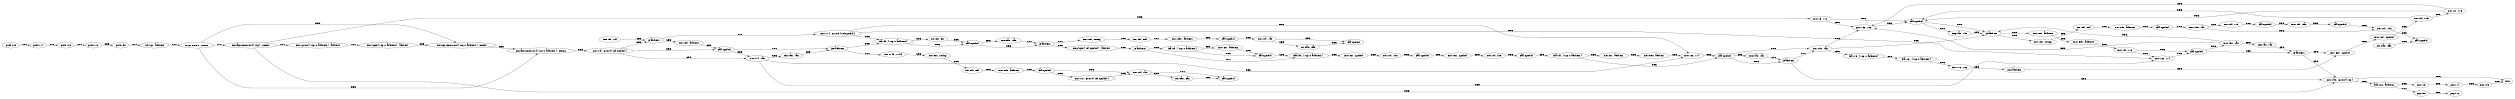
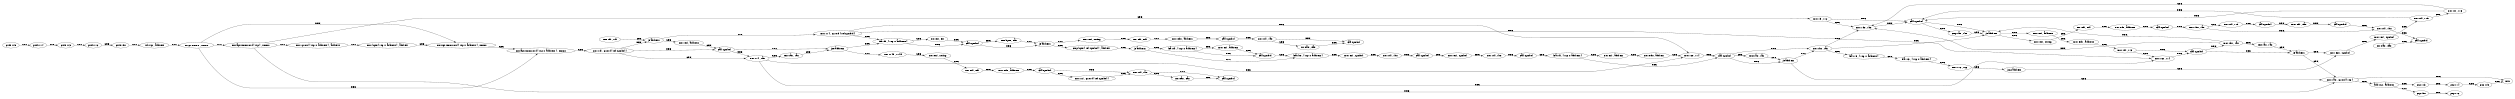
(1140, 17) -> (1140, 17)
(1009, 40) -> (1009, 40)
